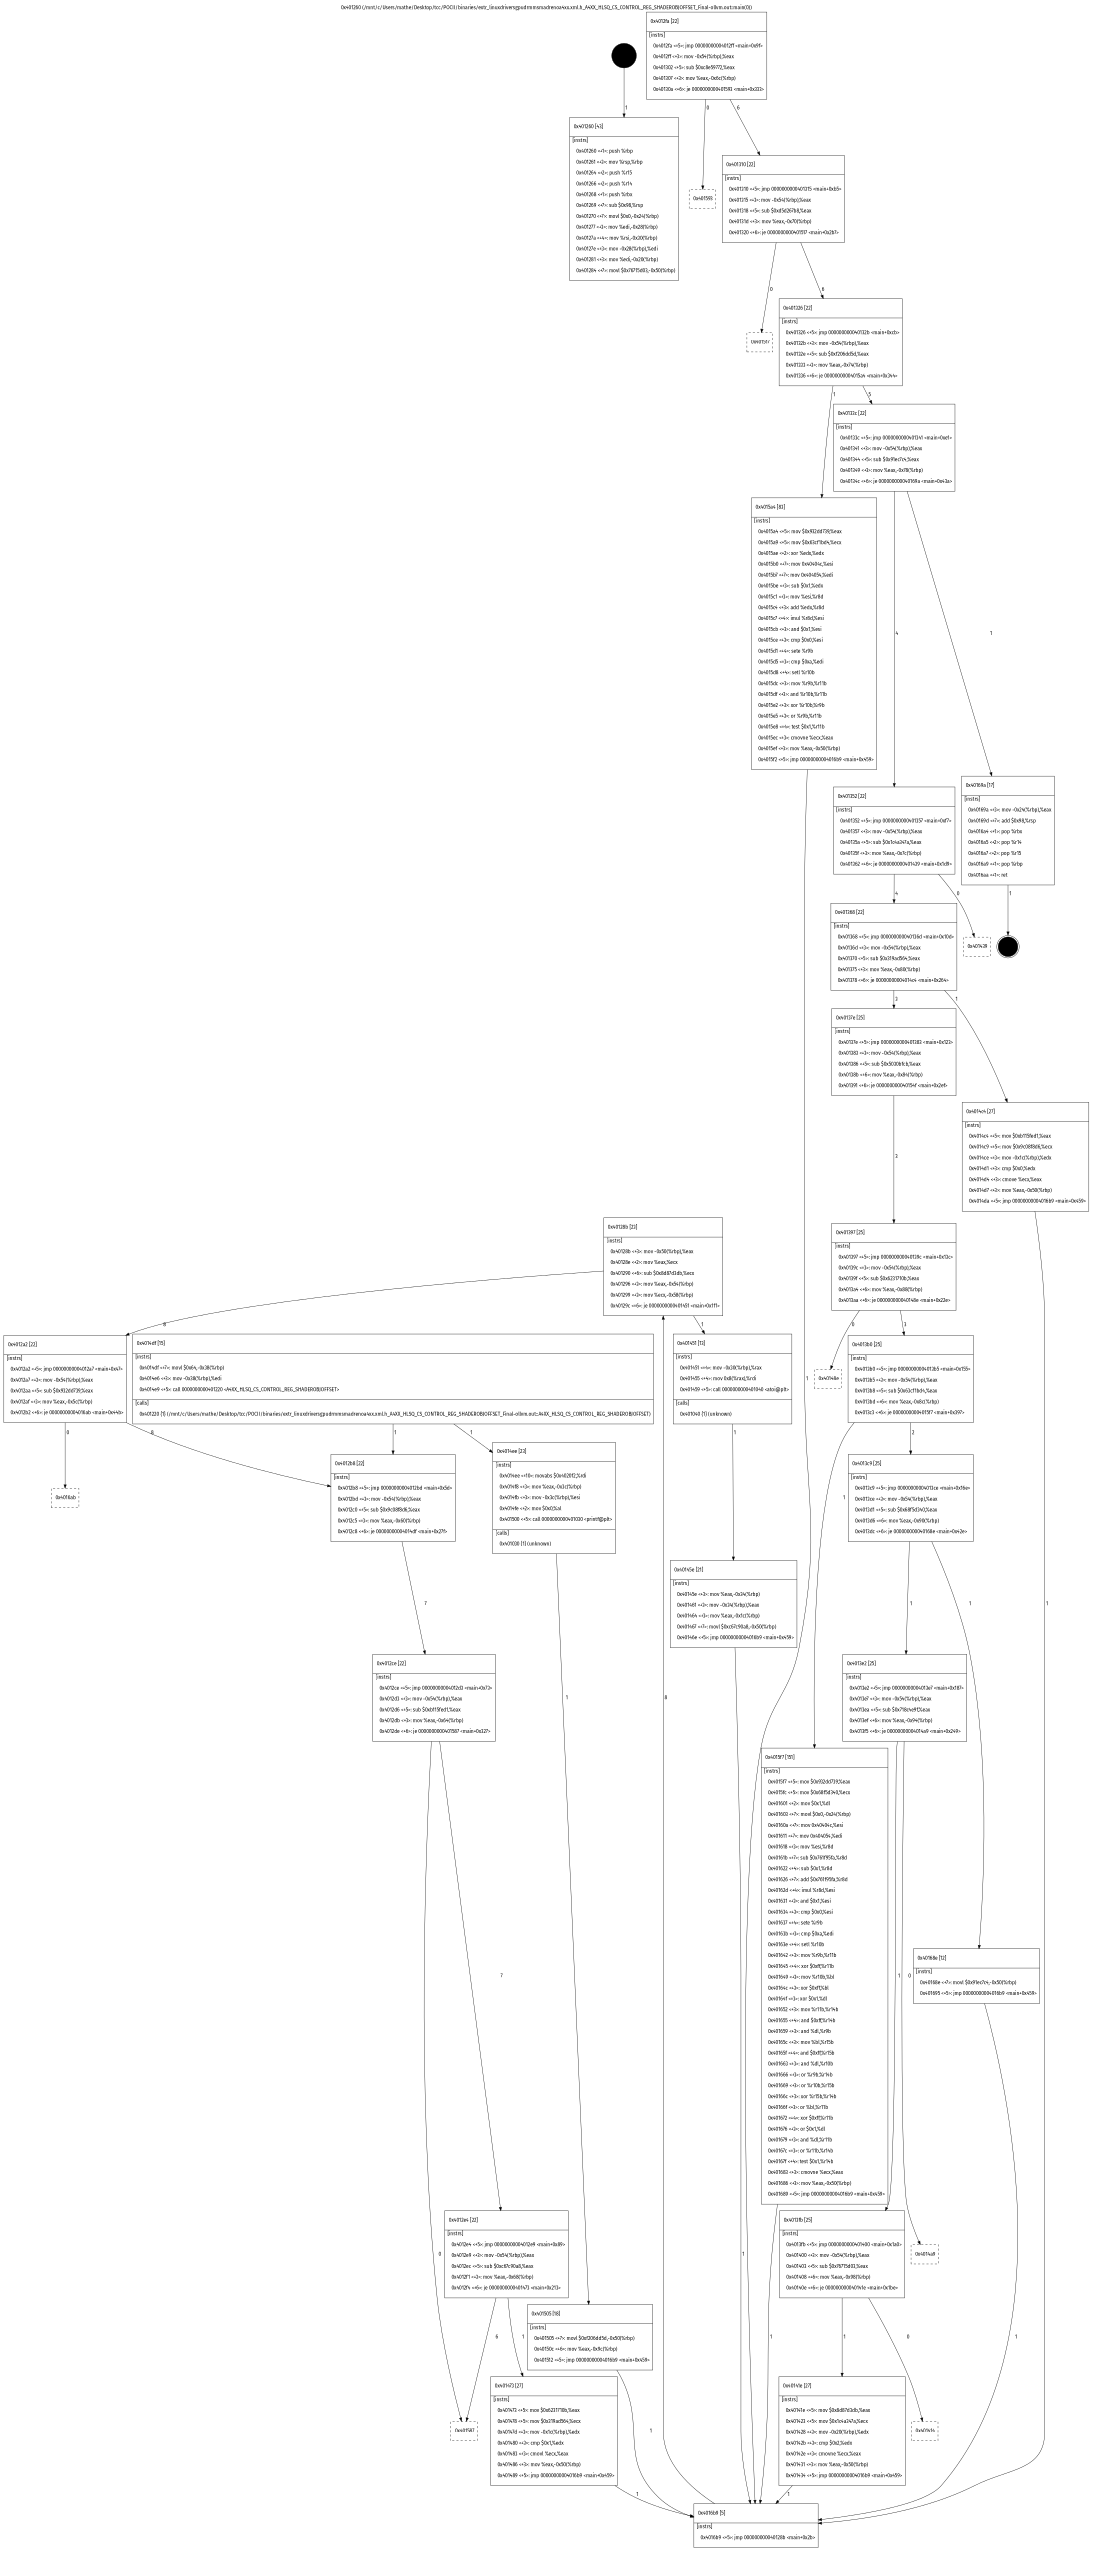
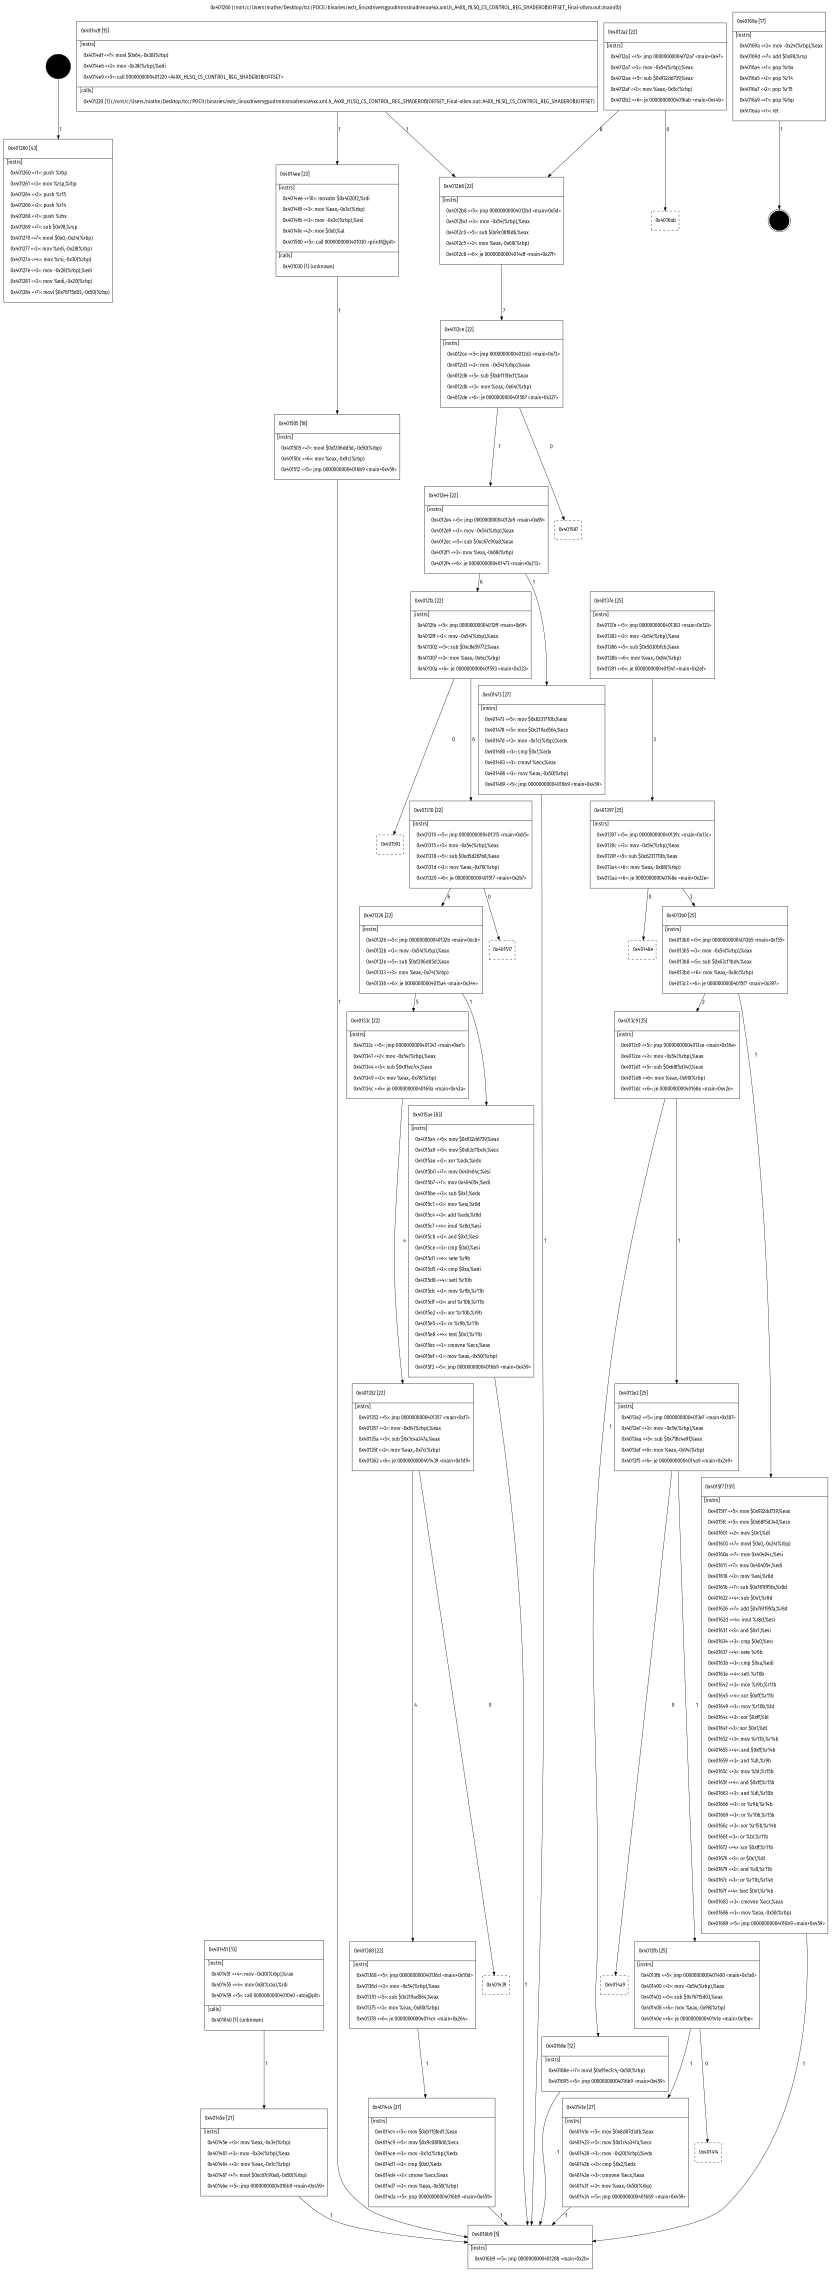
(949, 632) -> none
(894, 998) -> none
(663, 1267) -> none
(482, 2358) -> (479, 581)
